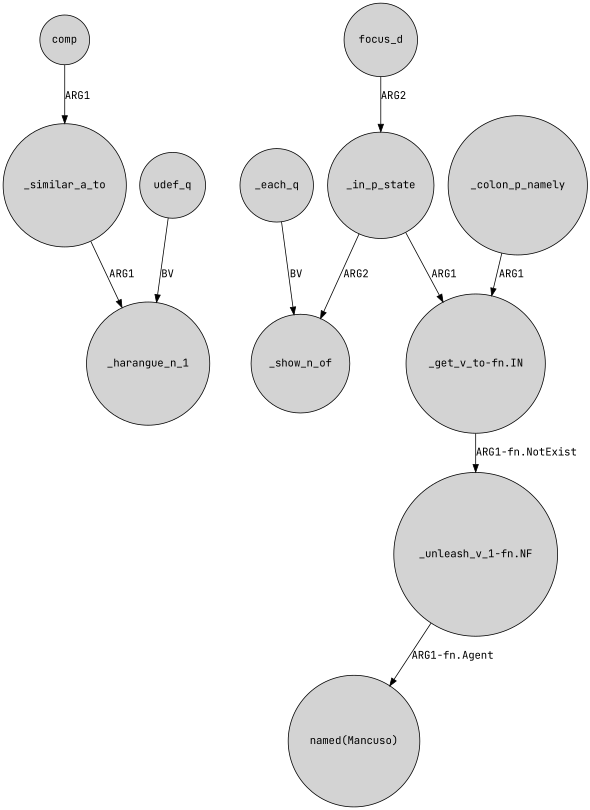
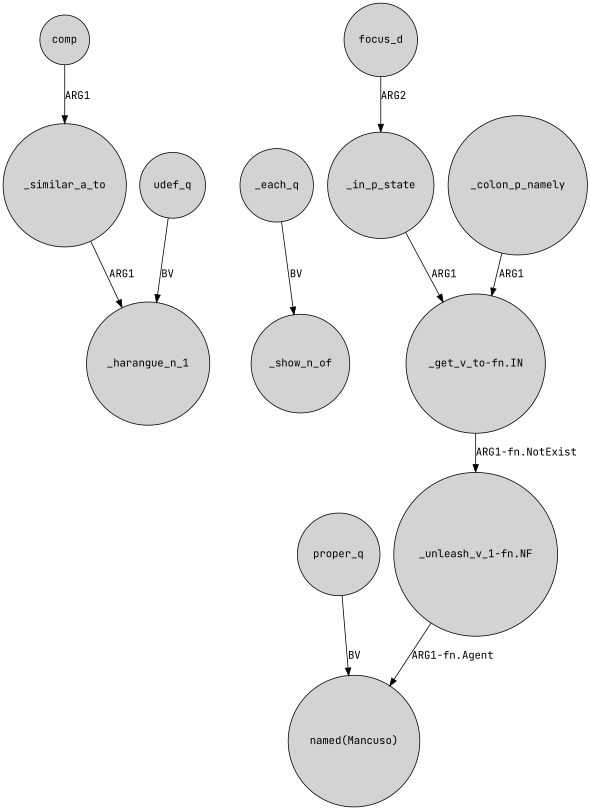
(341, 273) -> none
none -> (339, 554)
